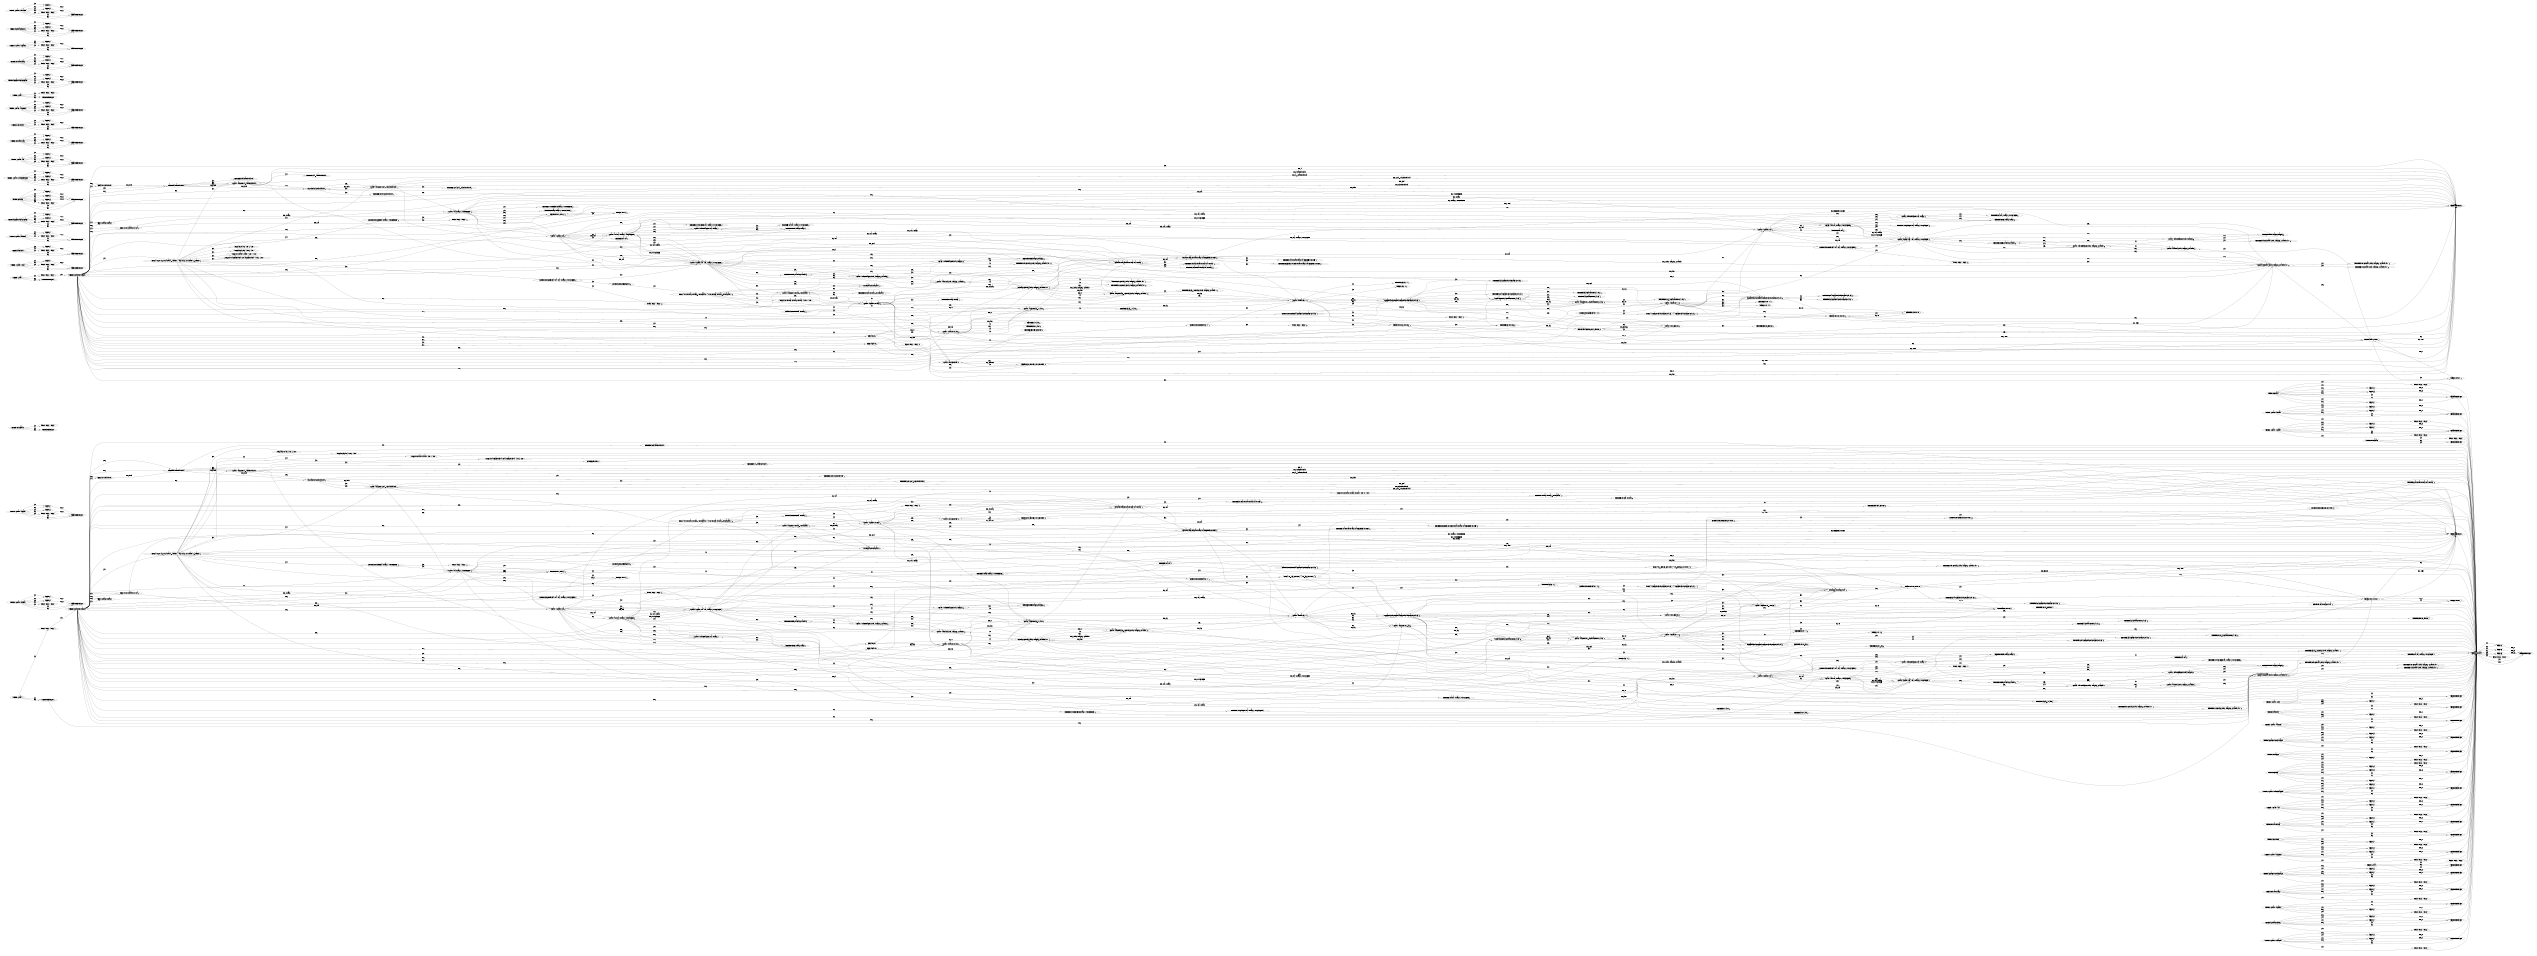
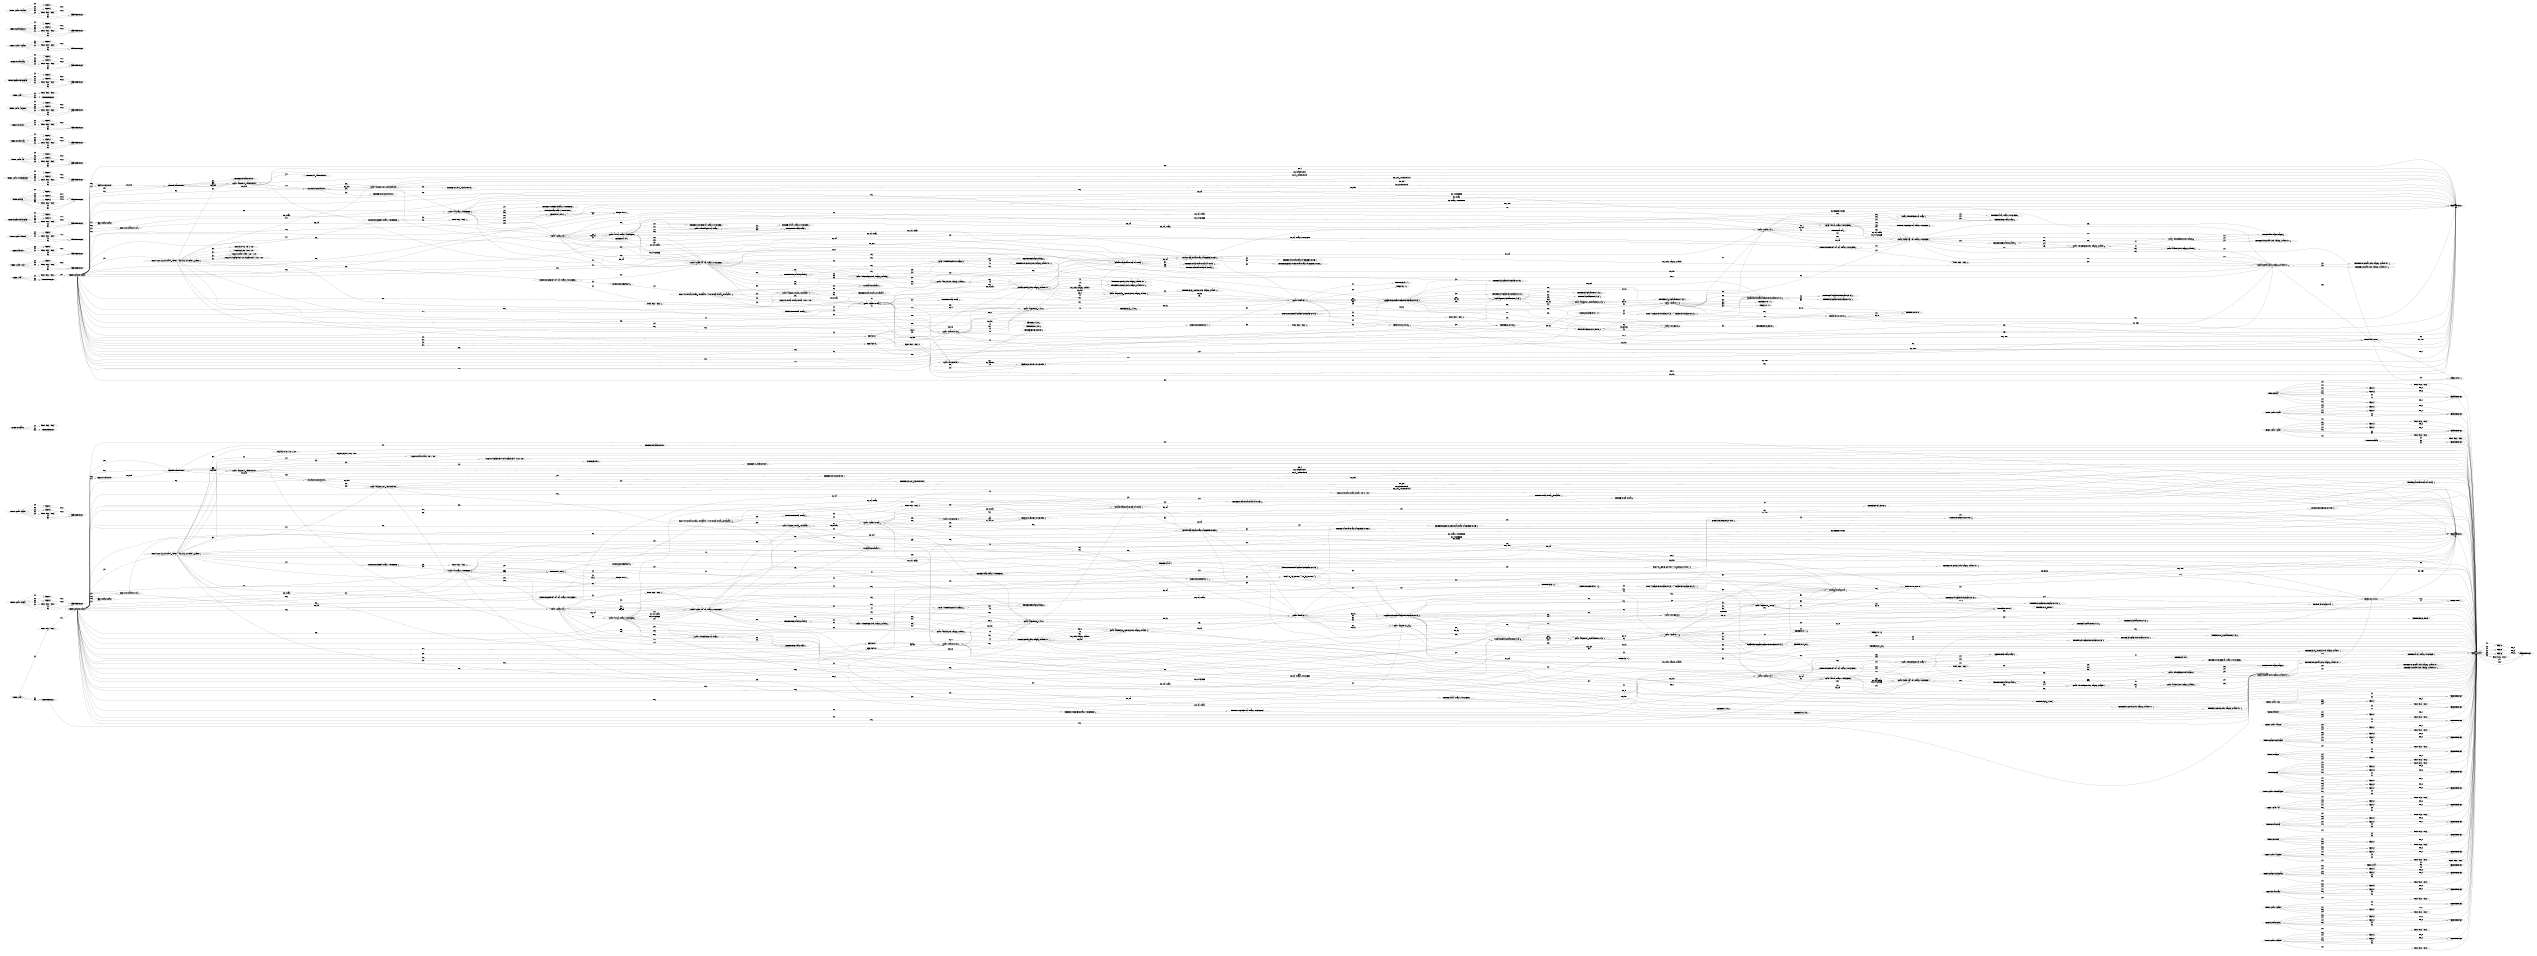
none -> (2079, 599)
none -> (1903, 604)
